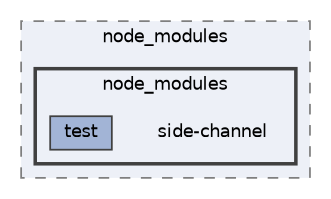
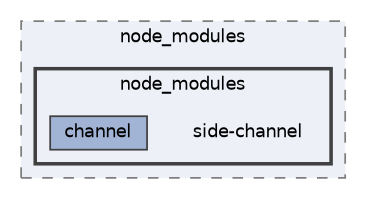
(81, 133) -> (99, 133)
